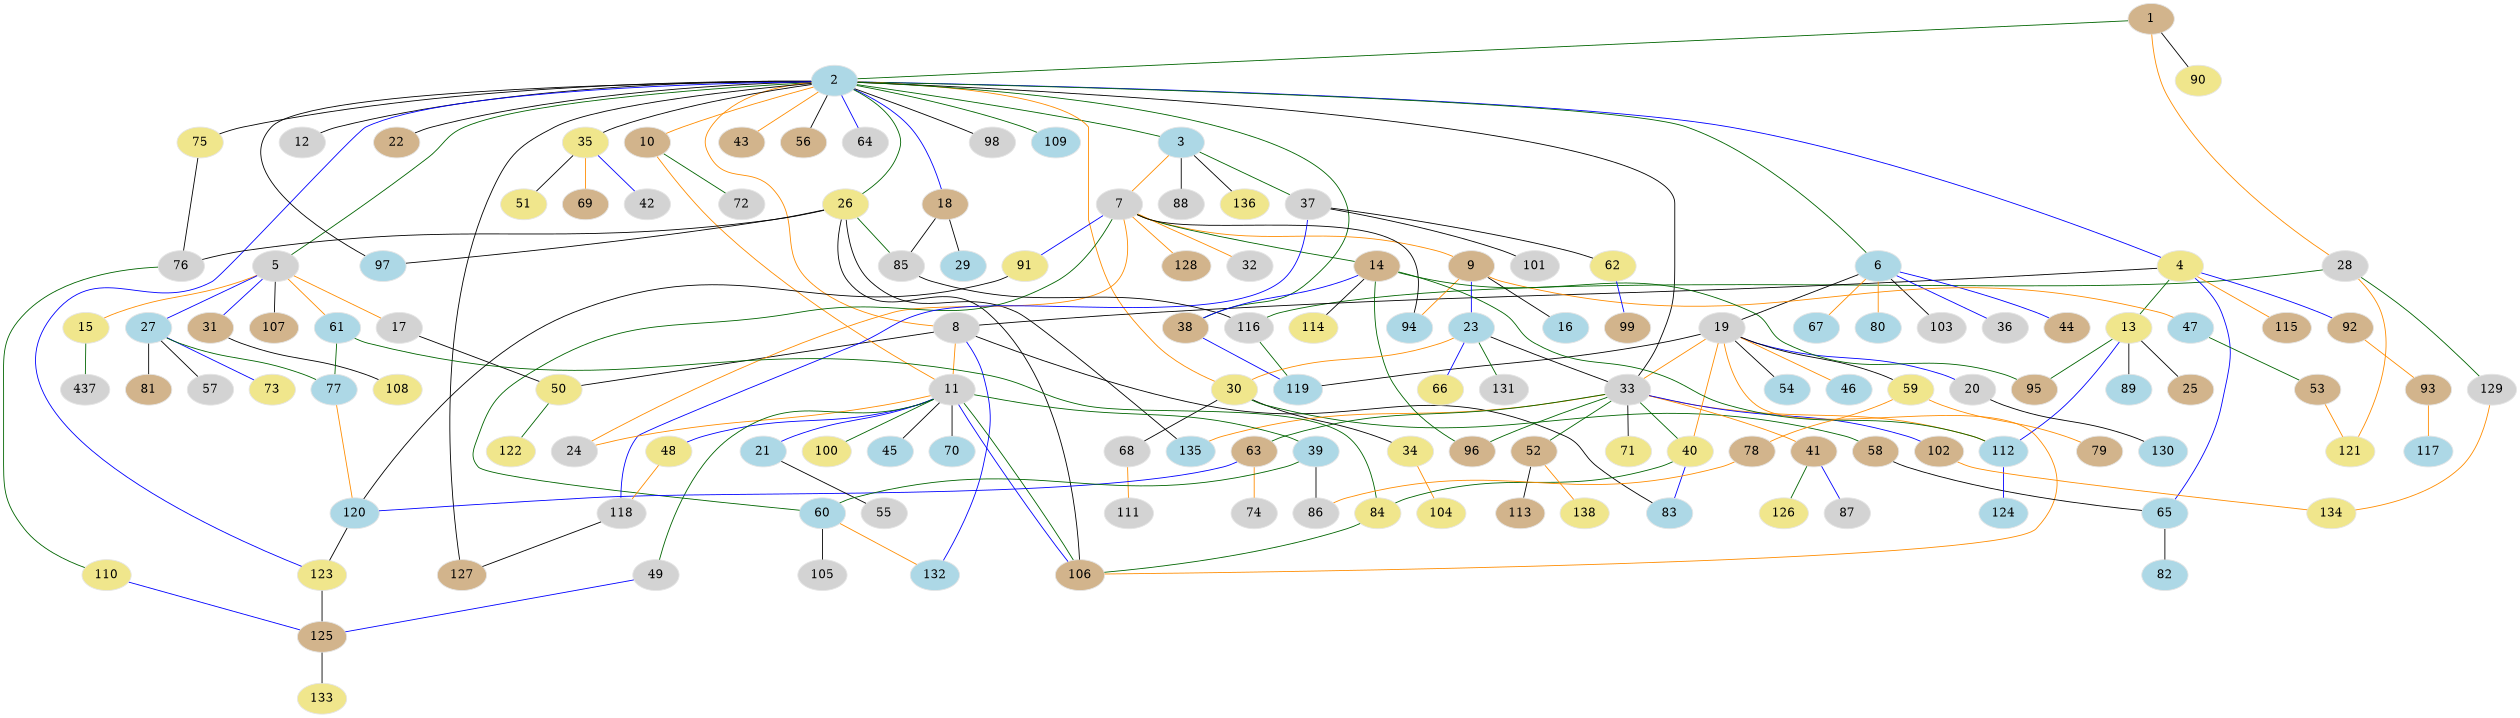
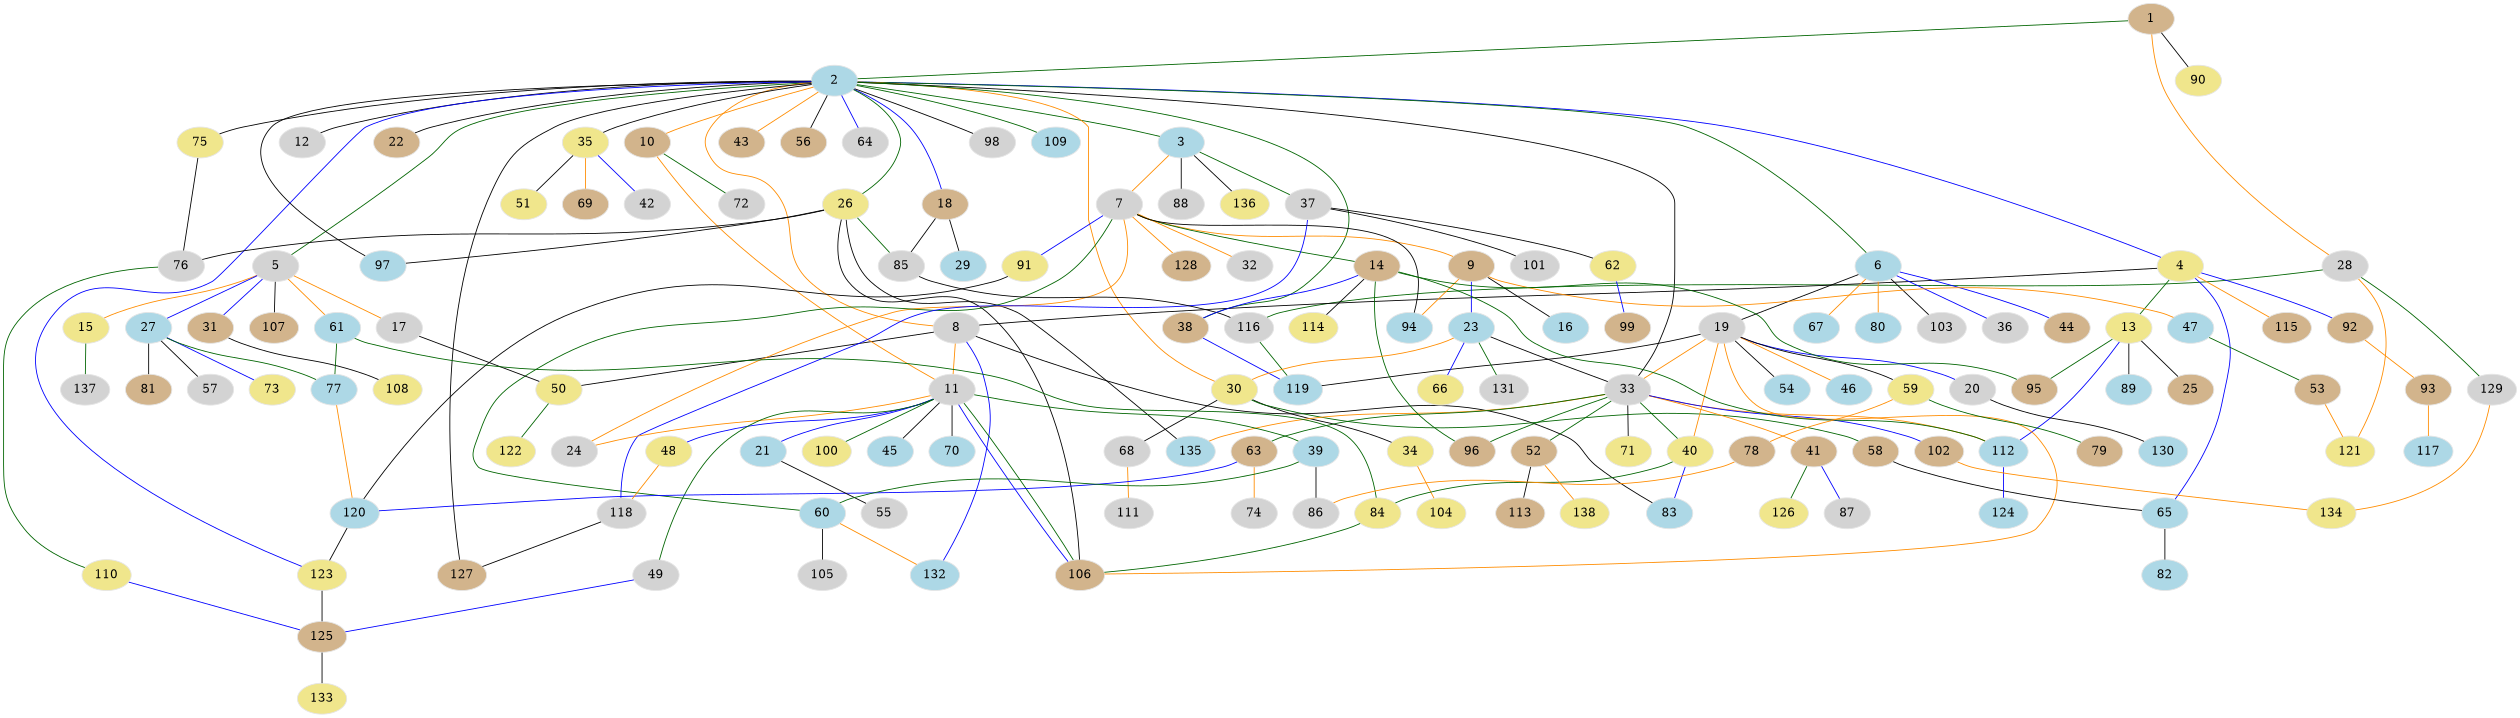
(85, 390) -> (85, 390)
(2005, 421) -> (2005, 421)
